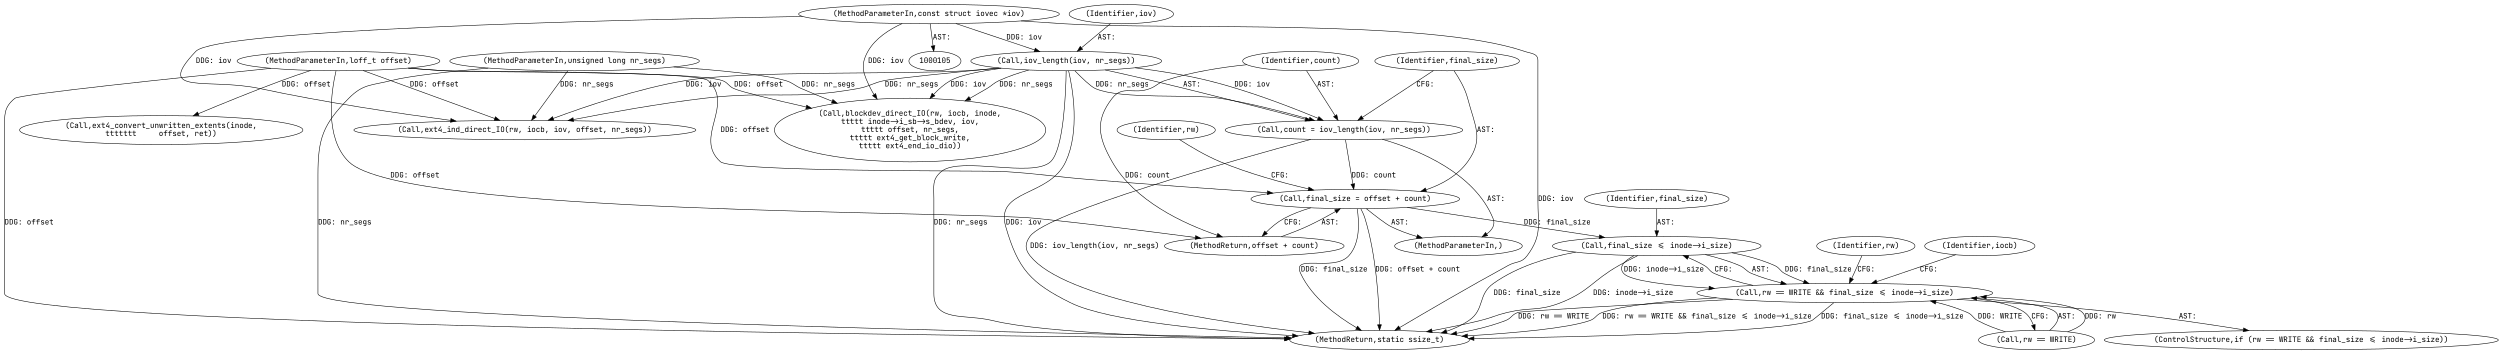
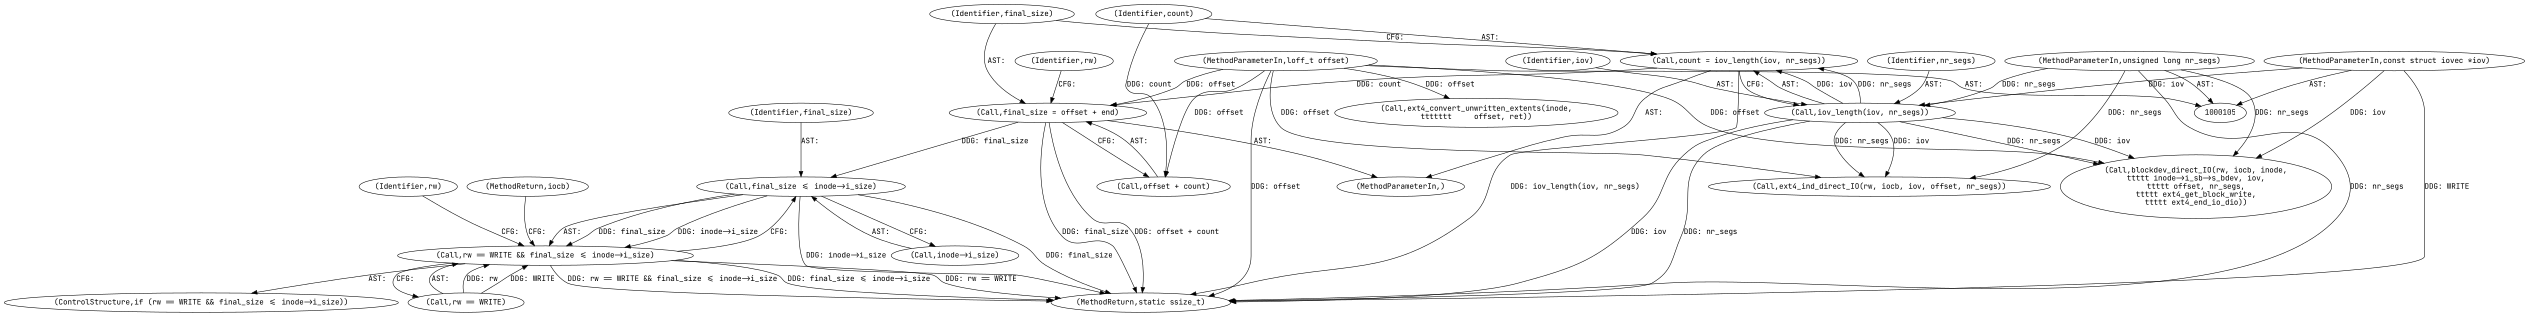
(346, 32) -> none
none -> (1931, 61)
none -> (1762, 72)
none -> (2189, 82)
none -> (1990, 89)
none -> (1752, 92)
(1355, 199) -> (1048, 113)
(1556, 199) -> (2447, 187)
(1254, 246) -> (1164, 187)
(1980, 246) -> (528, 187)
none -> (955, 256)
